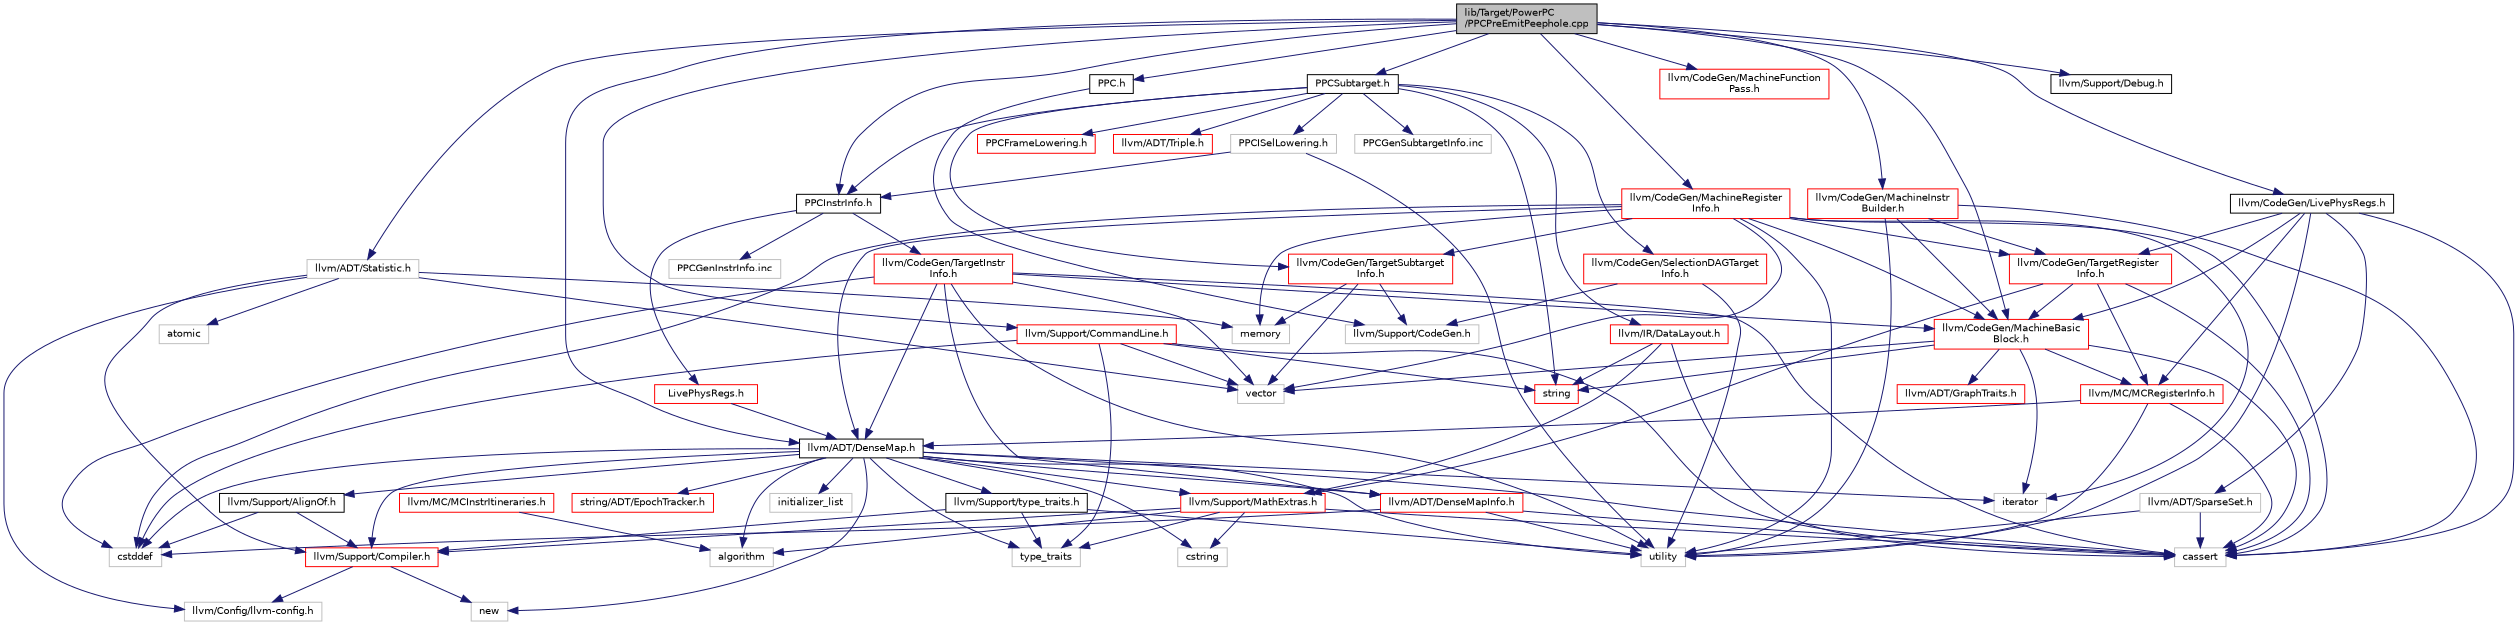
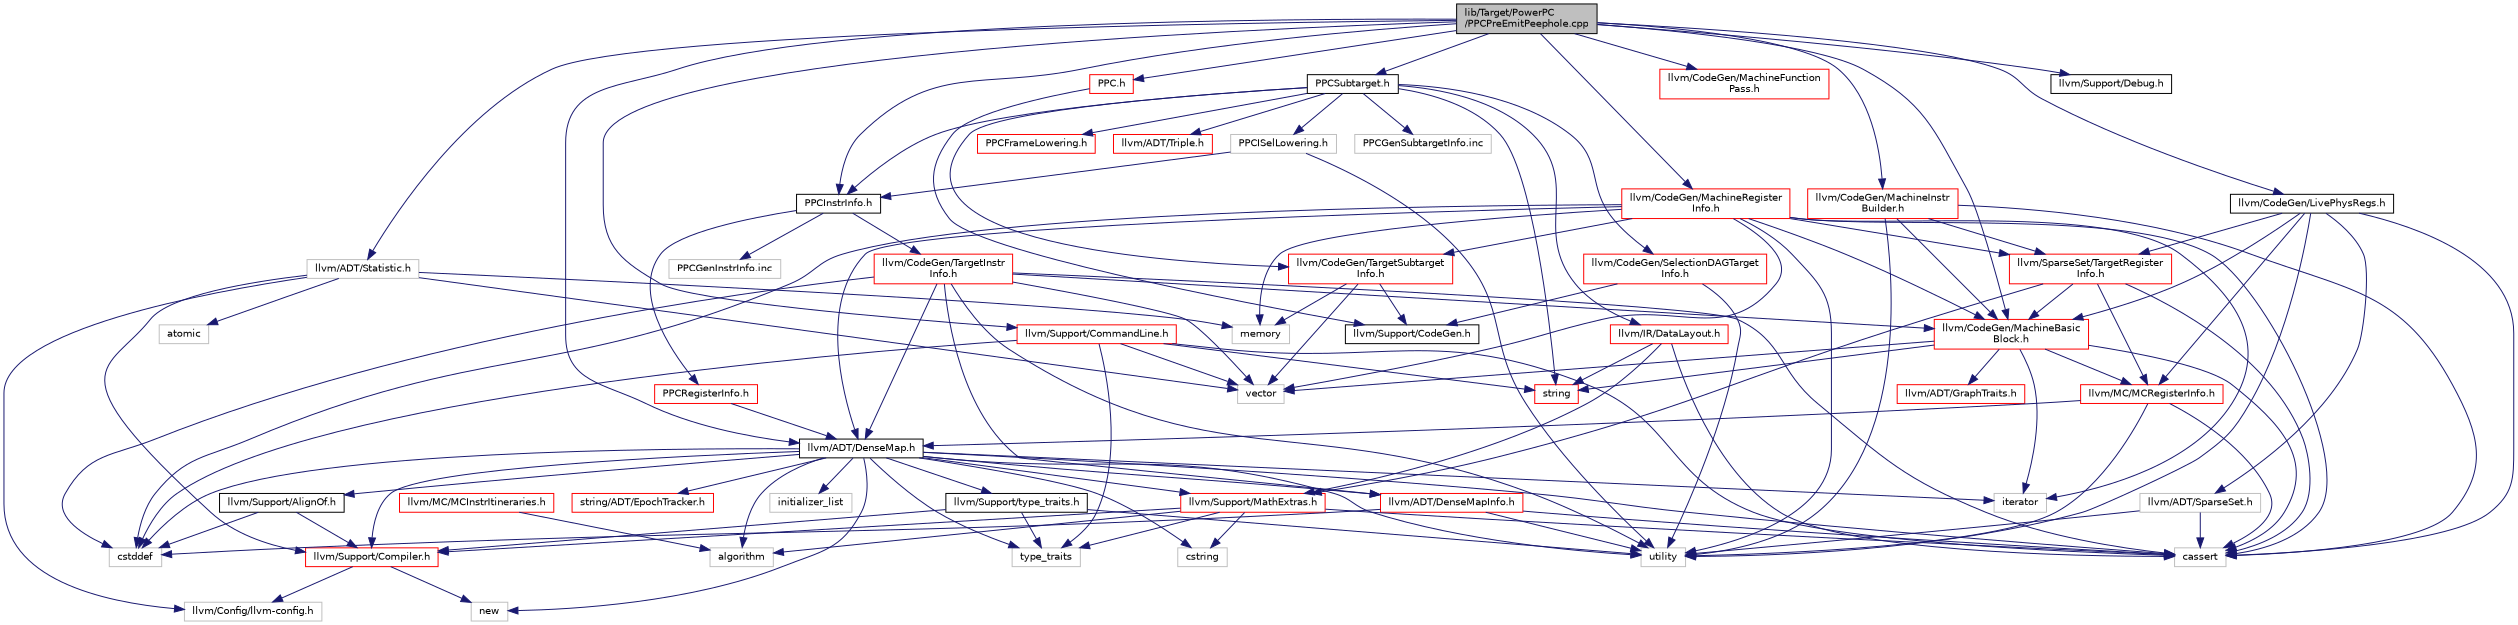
(1112, 84) -> (1112, 84)
(2091, 269) -> (2091, 269)
(1412, 334) -> (1412, 334)
(706, 394) -> (706, 394)
